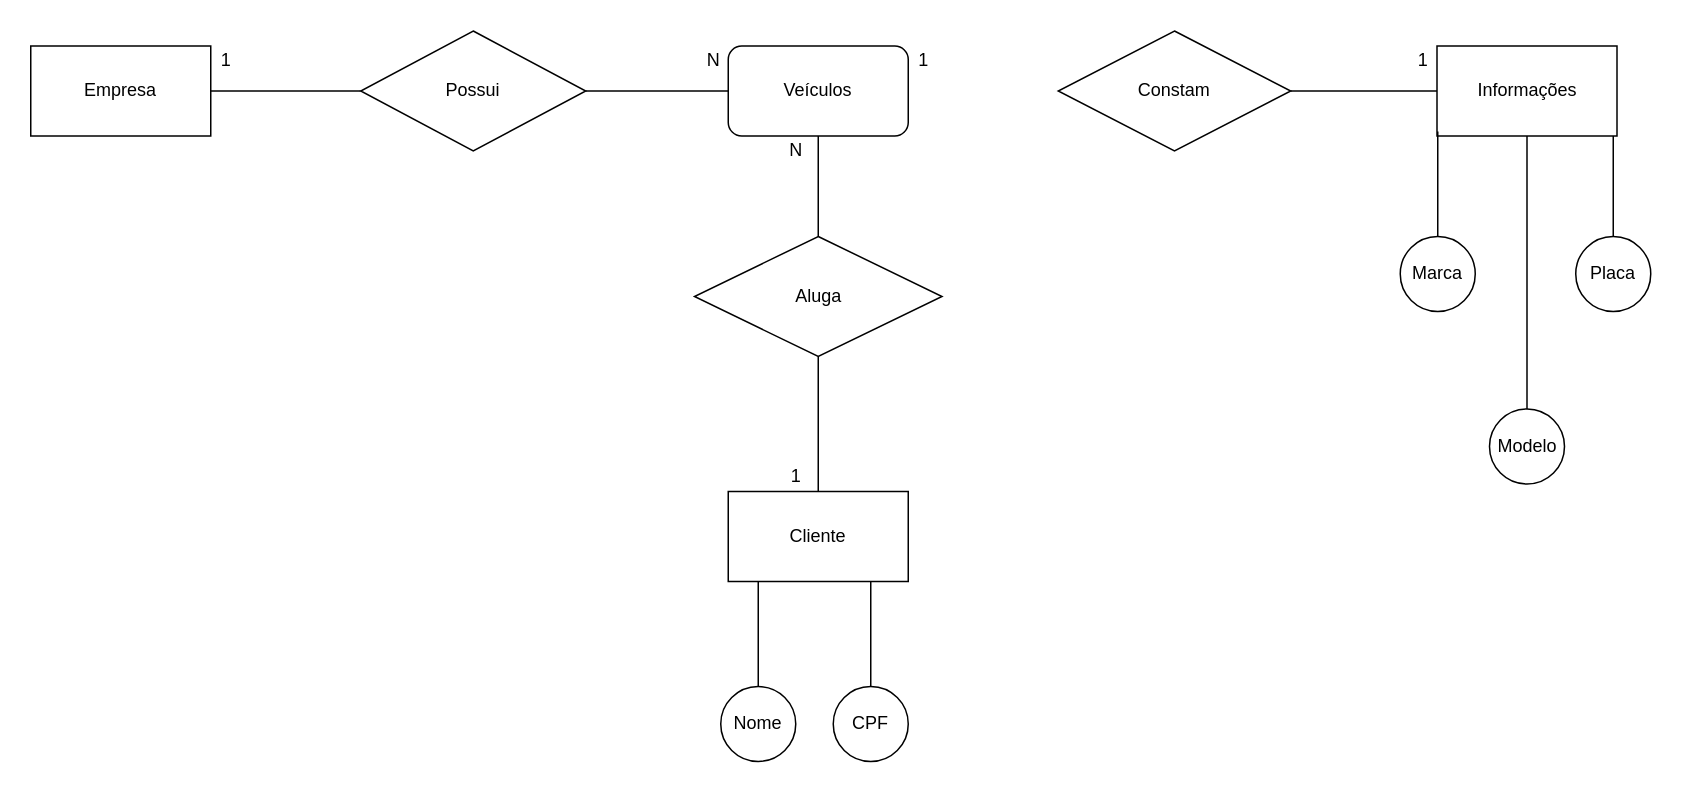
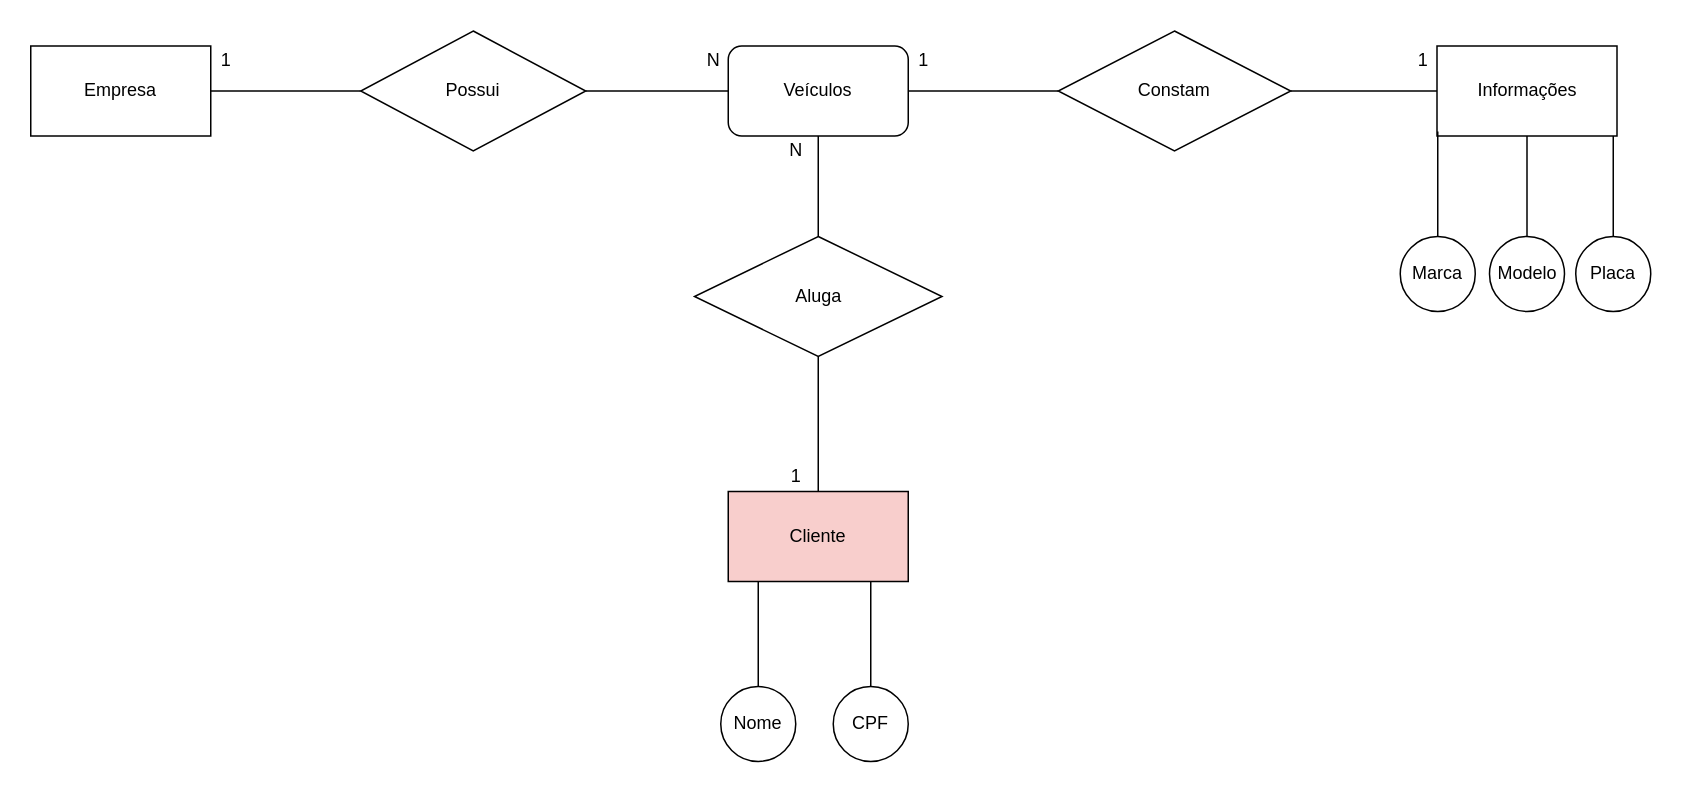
none -> (983, 91)
(1527, 446) -> (1527, 274)
(818, 536) -> (818, 536)
